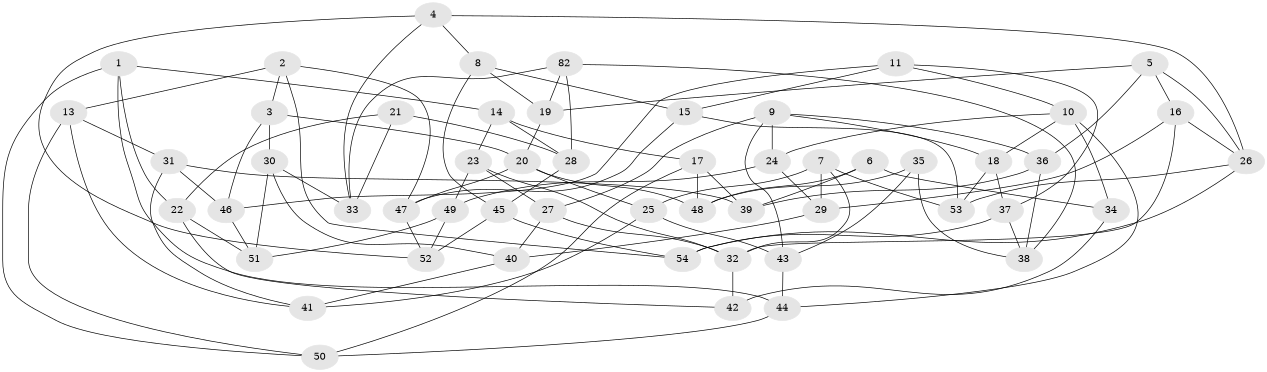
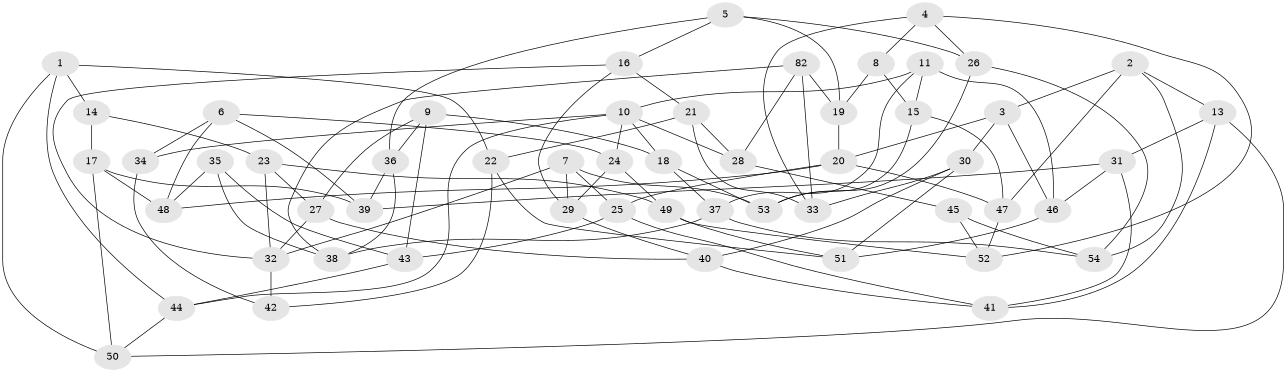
(530, 135) -> (681, 137)
(772, 137) -> (385, 124)
(1211, 137) -> (658, 88)
(443, 145) -> none
